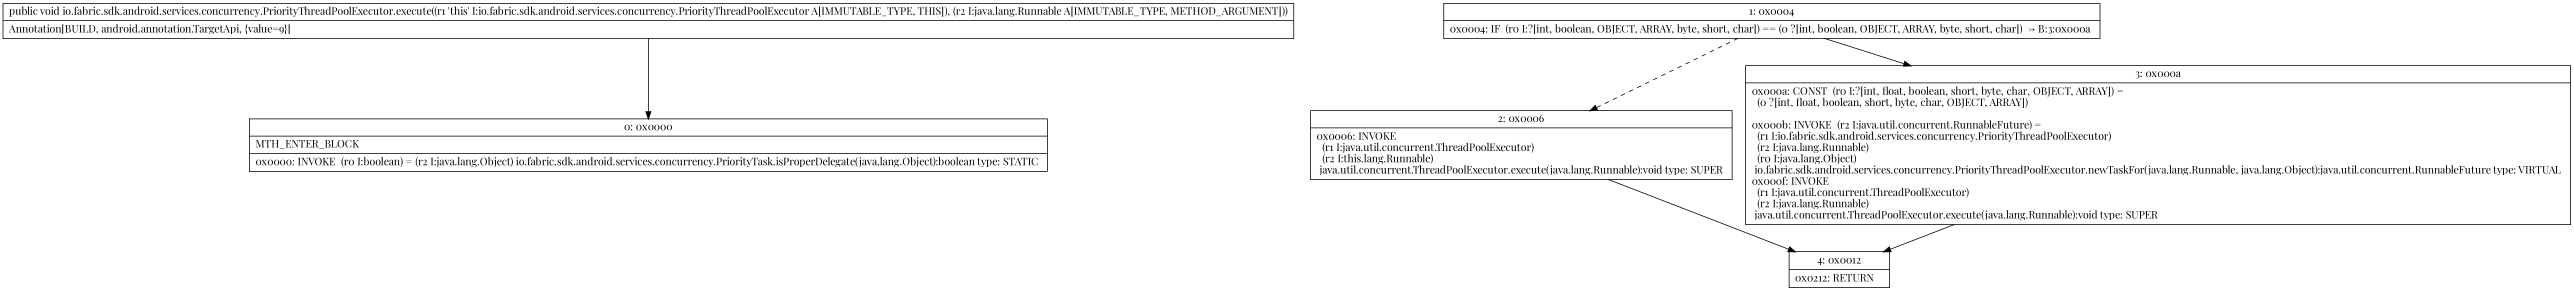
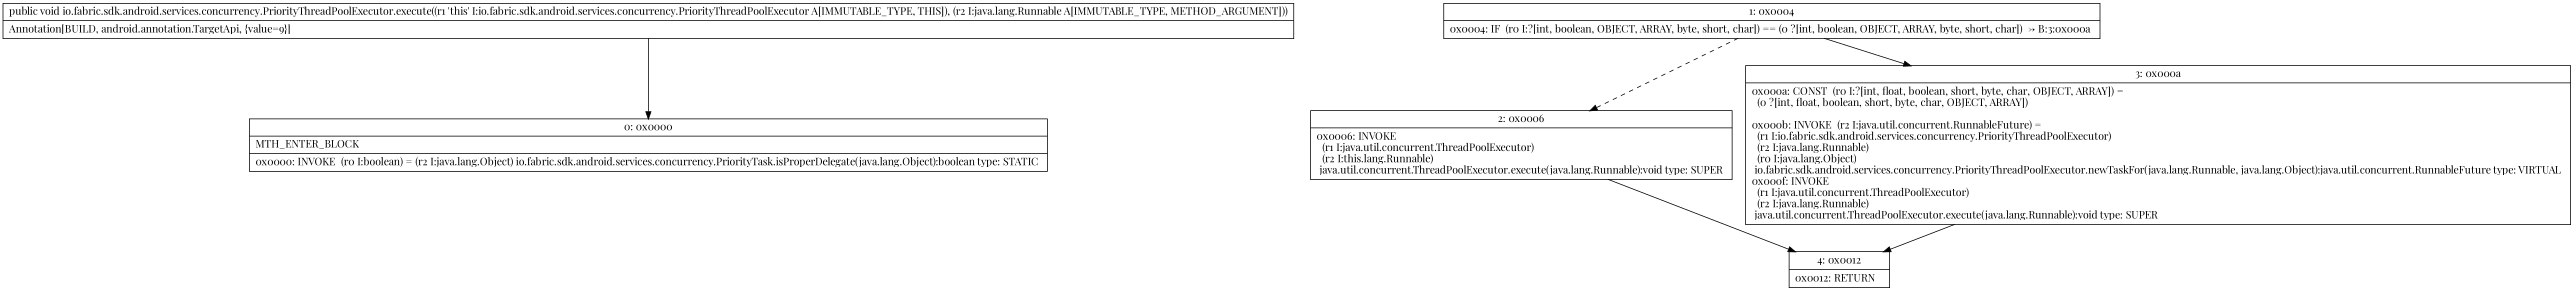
(1839, 278) -> (1839, 278)
